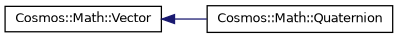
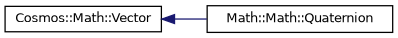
(300, 19) -> (300, 19)
